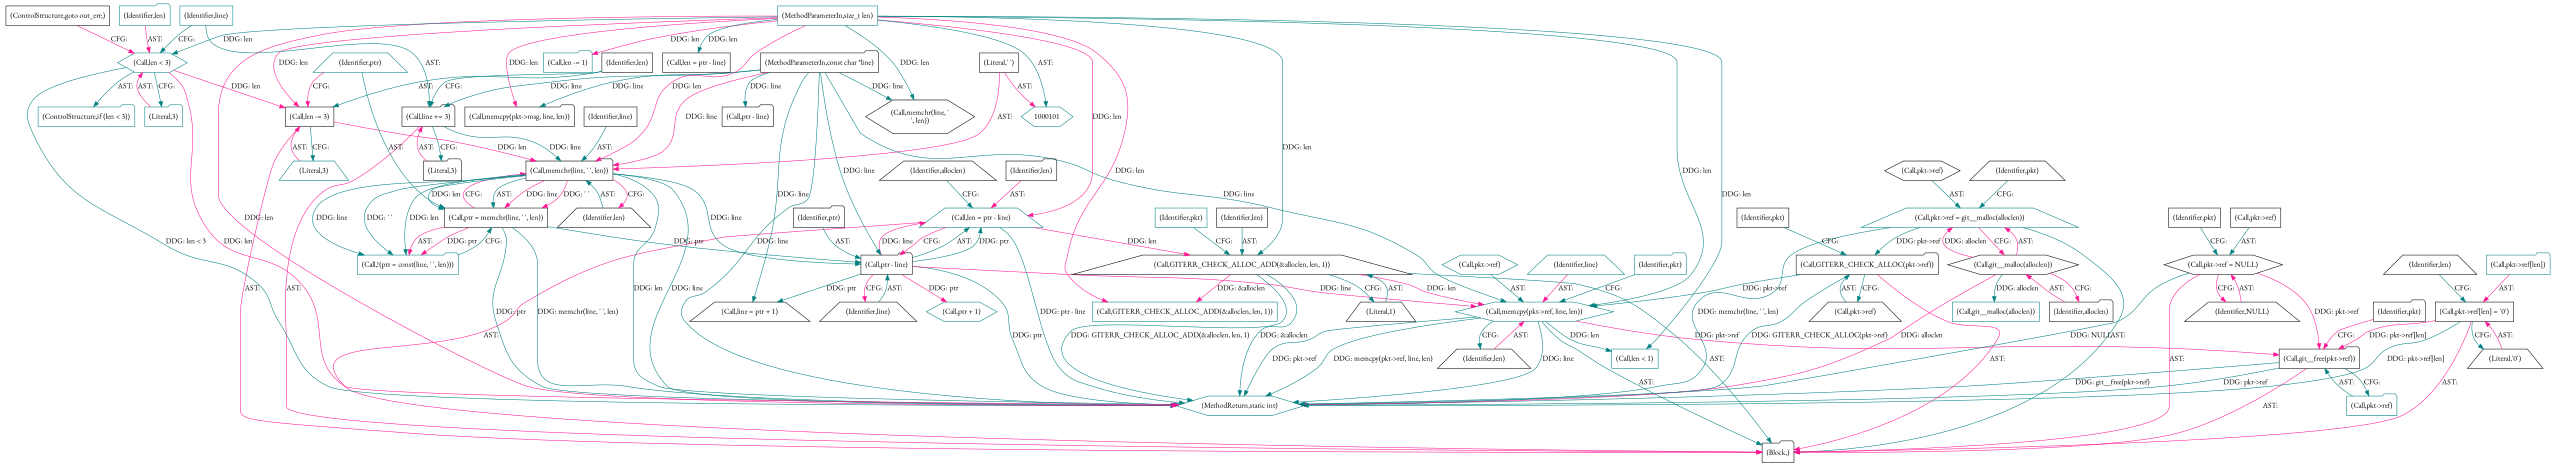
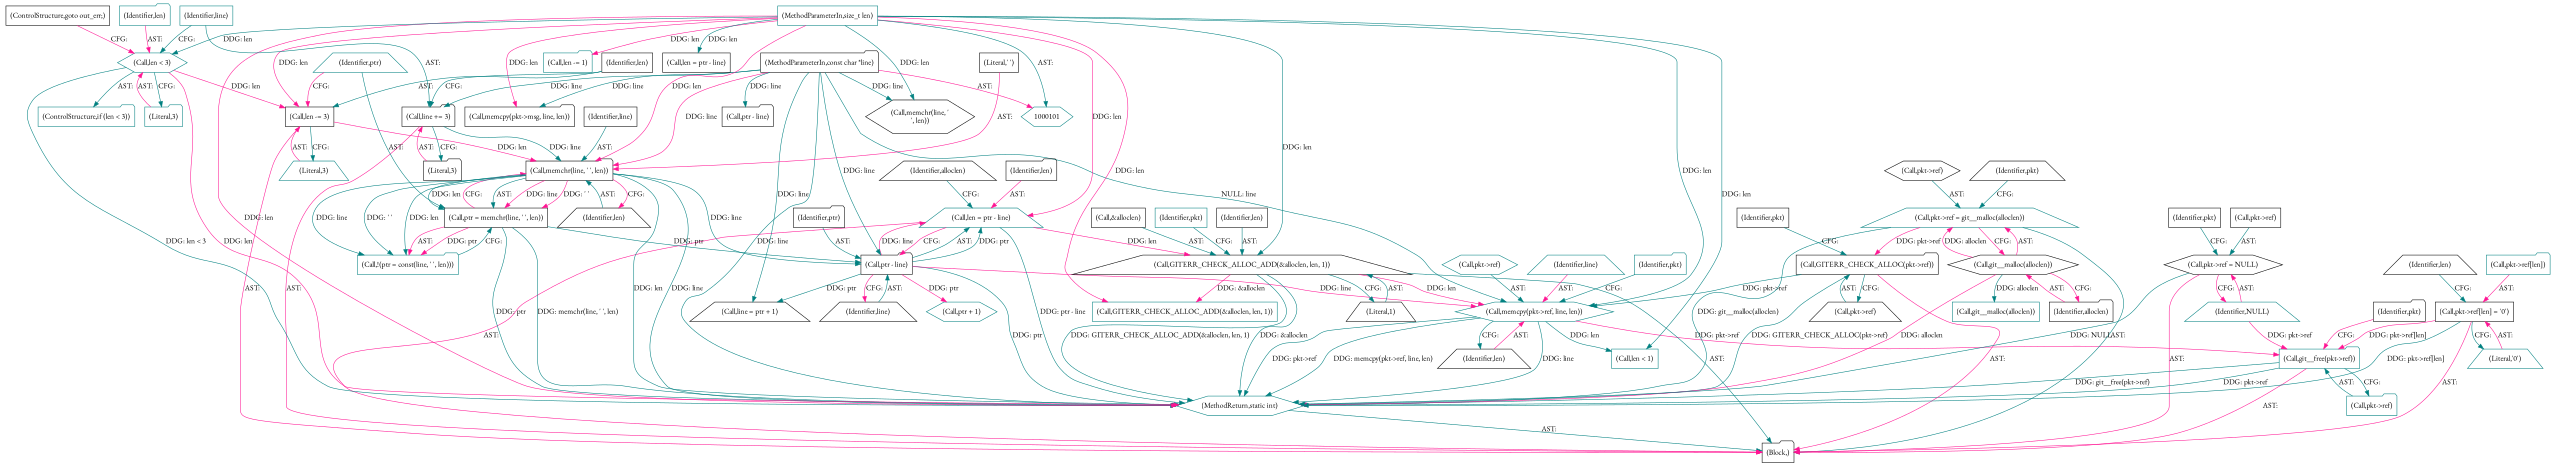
(1016, 89) -> (954, 84)
(1239, 194) -> (1239, 194)
none -> (1118, 218)
(1898, 236) -> (1898, 236)
(2301, 298) -> (2264, 337)
(1738, 312) -> (1738, 312)
(2242, 312) -> (2242, 312)
(2319, 359) -> (2319, 359)
(2505, 359) -> (2505, 359)
(1634, 383) -> (1523, 430)
